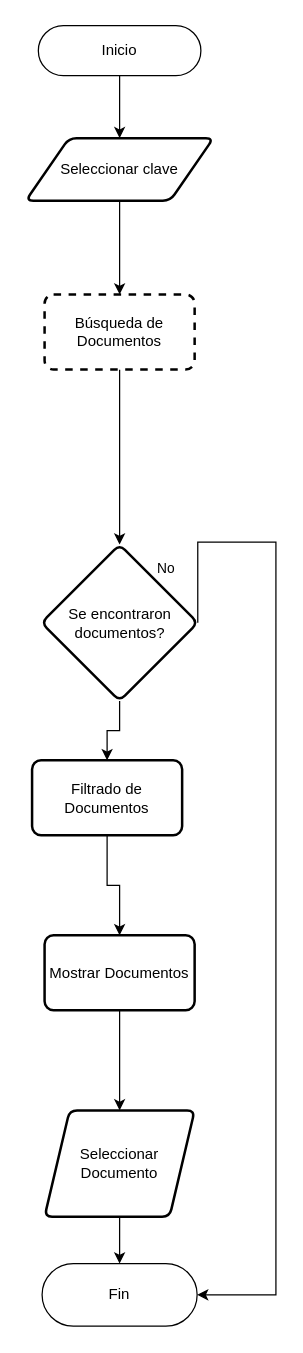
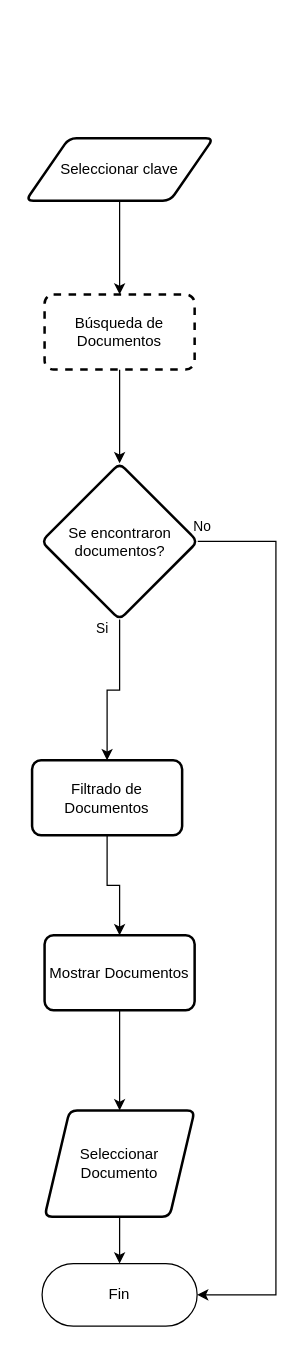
(119, 51) -> none
(119, 103) -> none
(119, 623) -> (119, 541)
